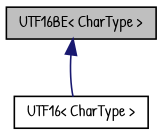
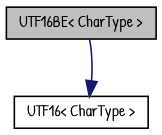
(71, 76) -> (92, 60)
